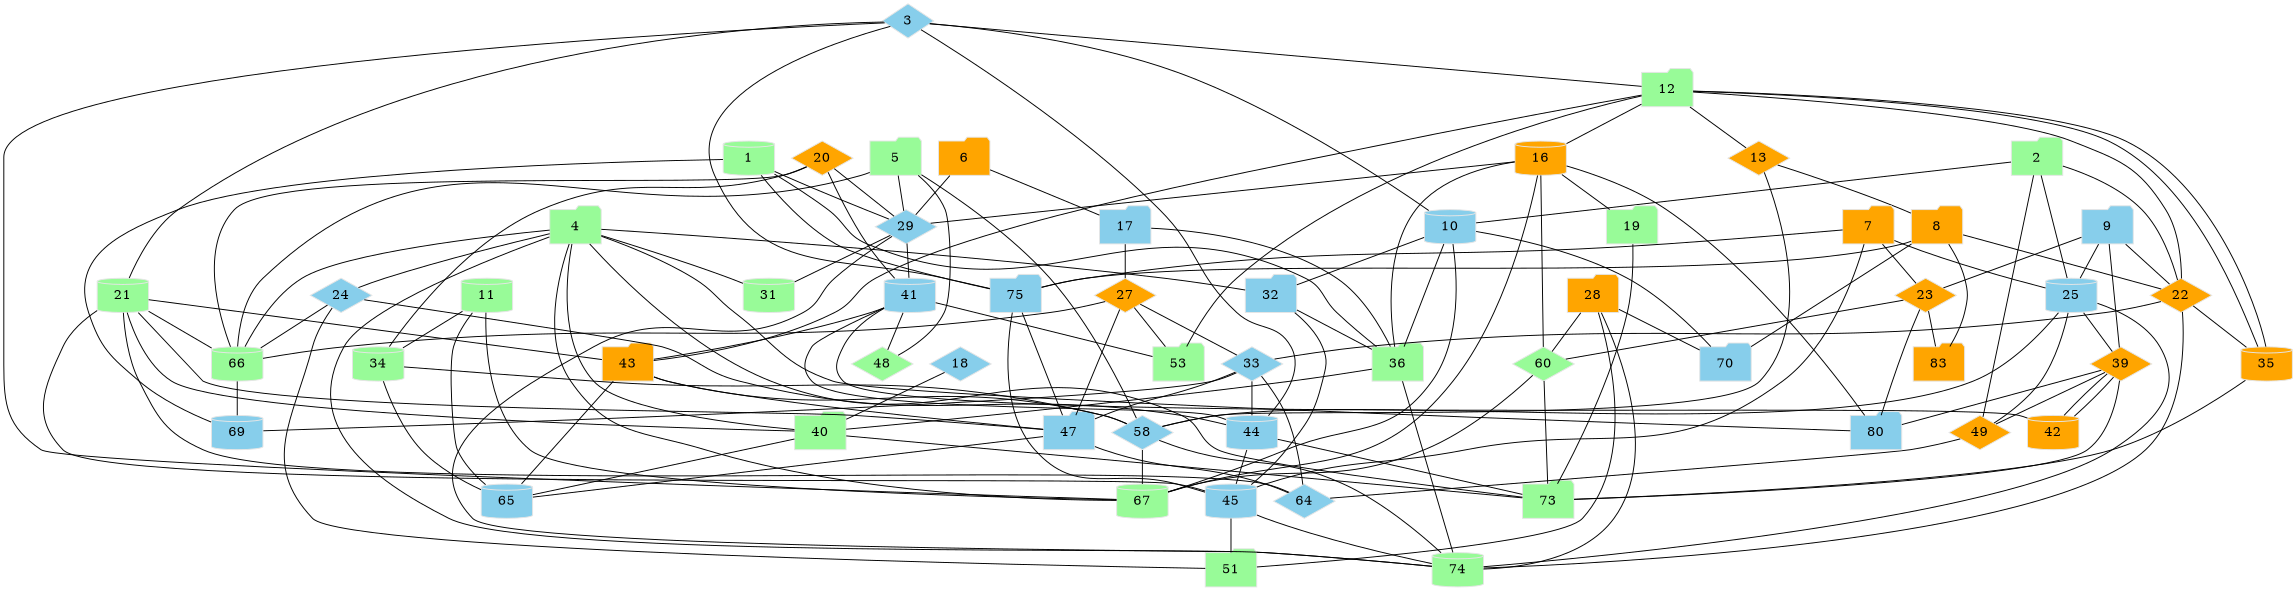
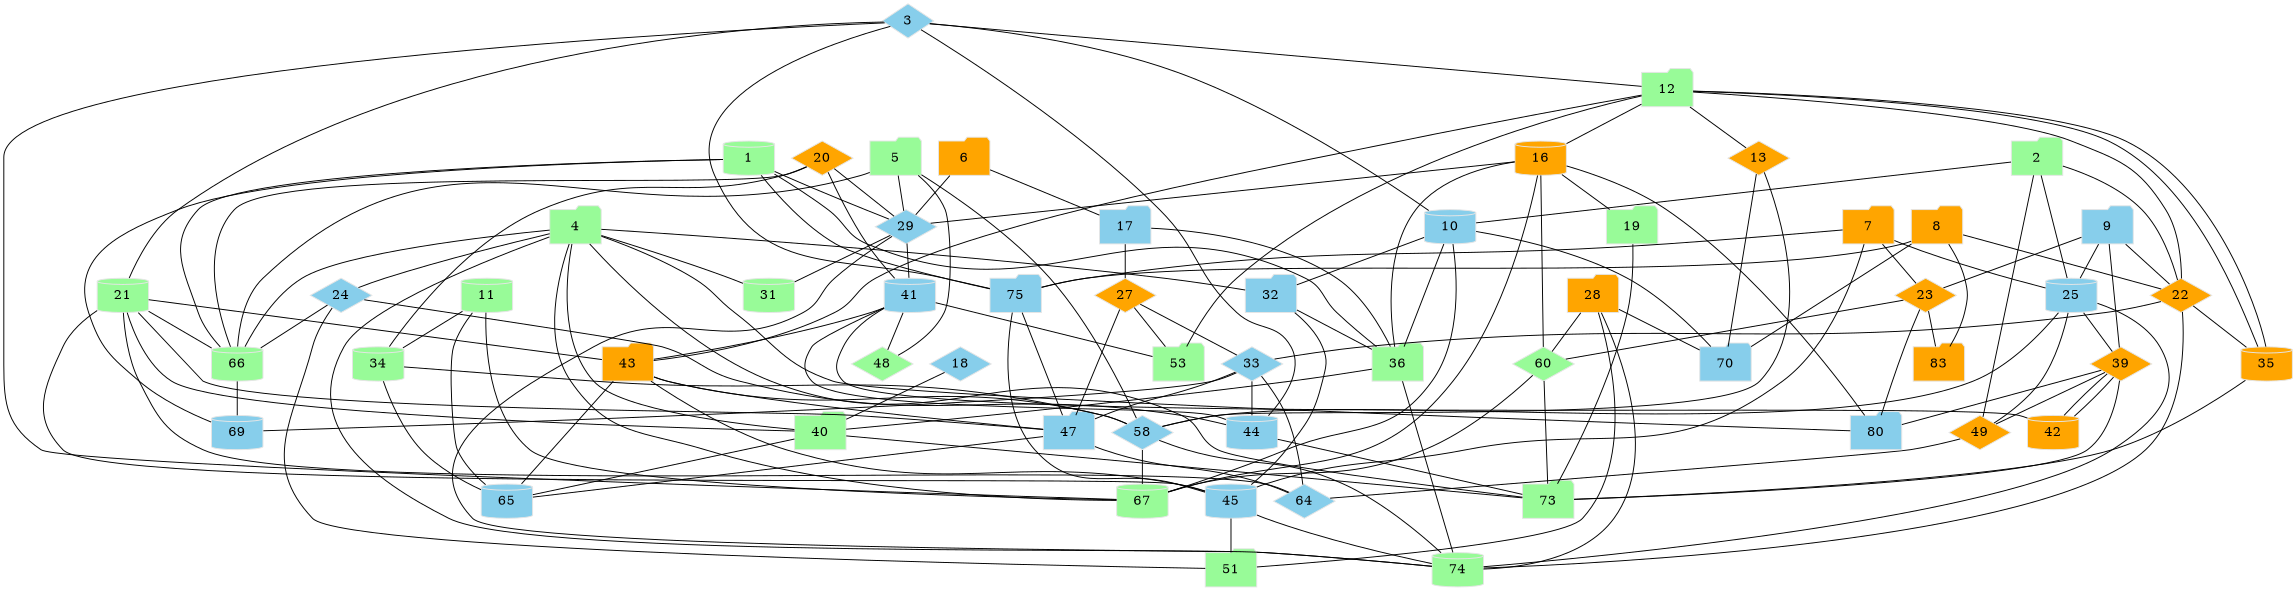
(1845, 188) -> (1743, 256)
(537, 334) -> (383, 175)
(1241, 467) -> (876, 469)
